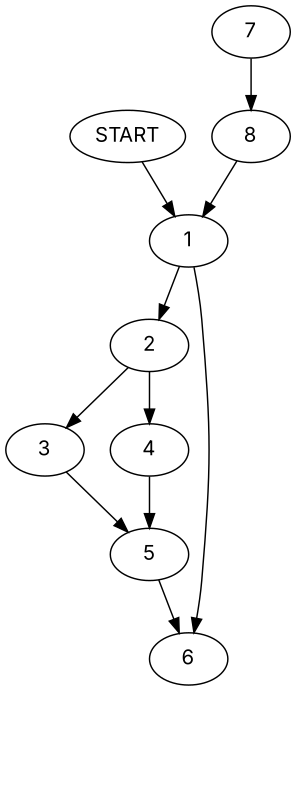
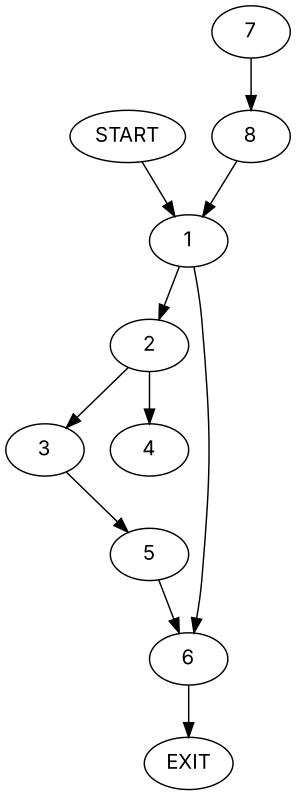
(149, 495) -> none
none -> (189, 763)
